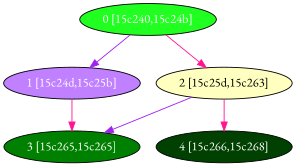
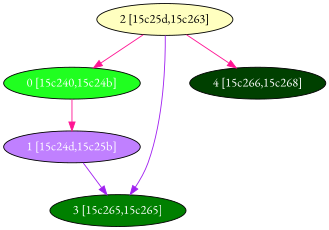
(114, 48) -> (72, 111)
(183, 48) -> (122, 49)
(72, 111) -> (92, 175)
